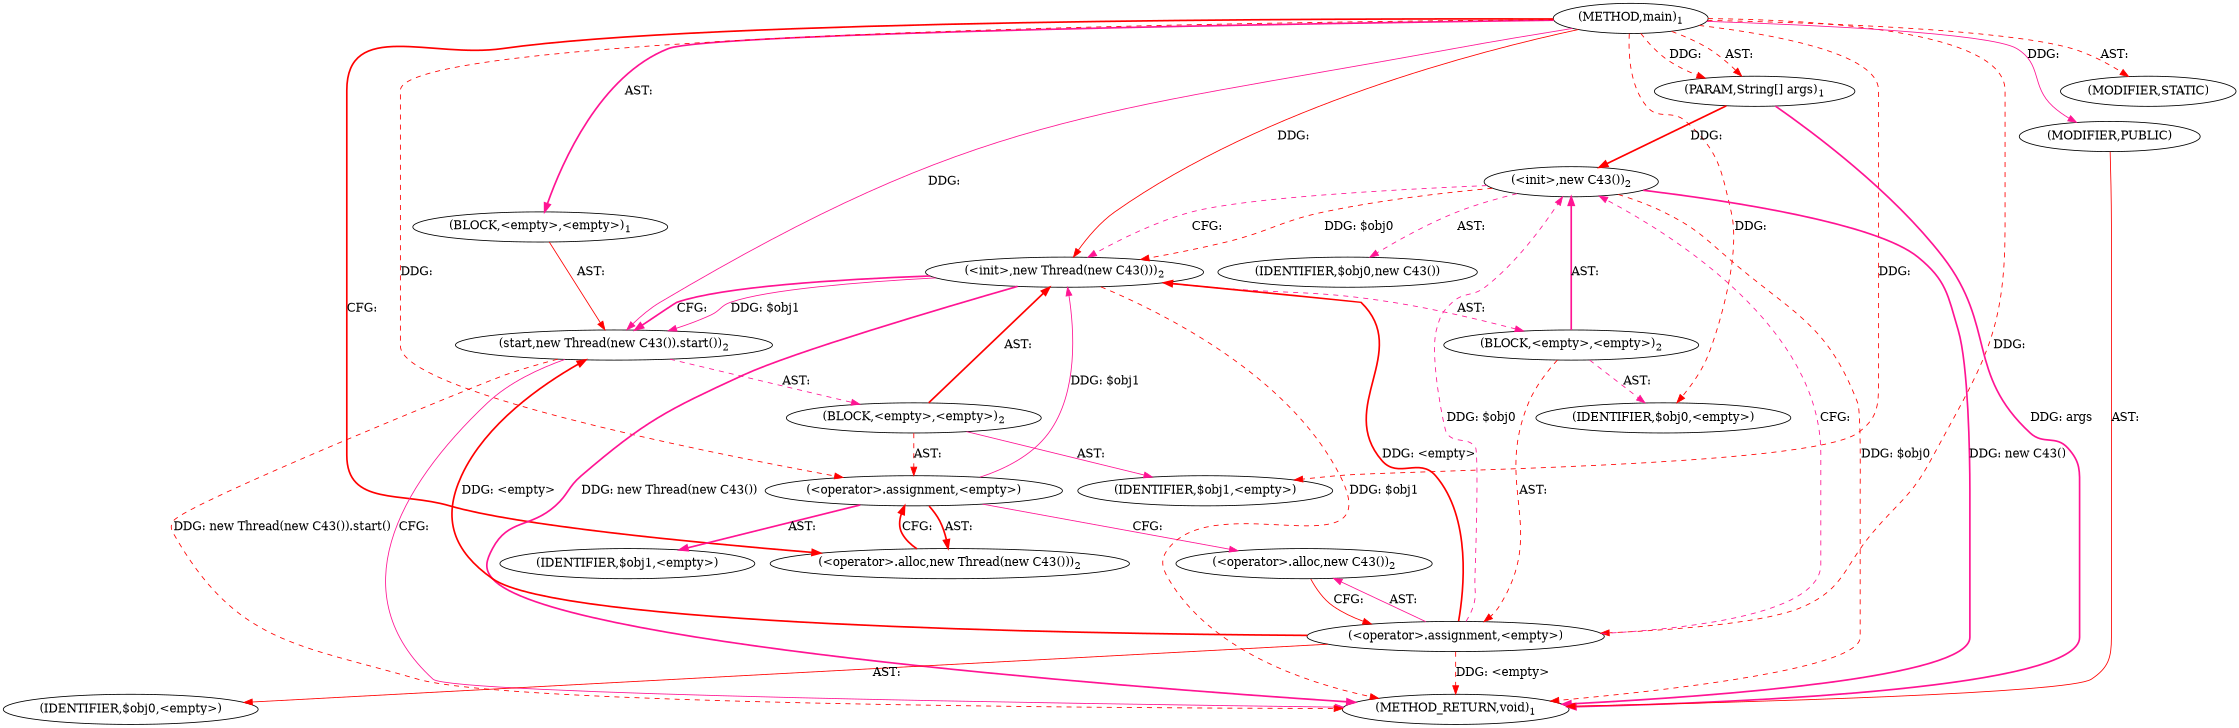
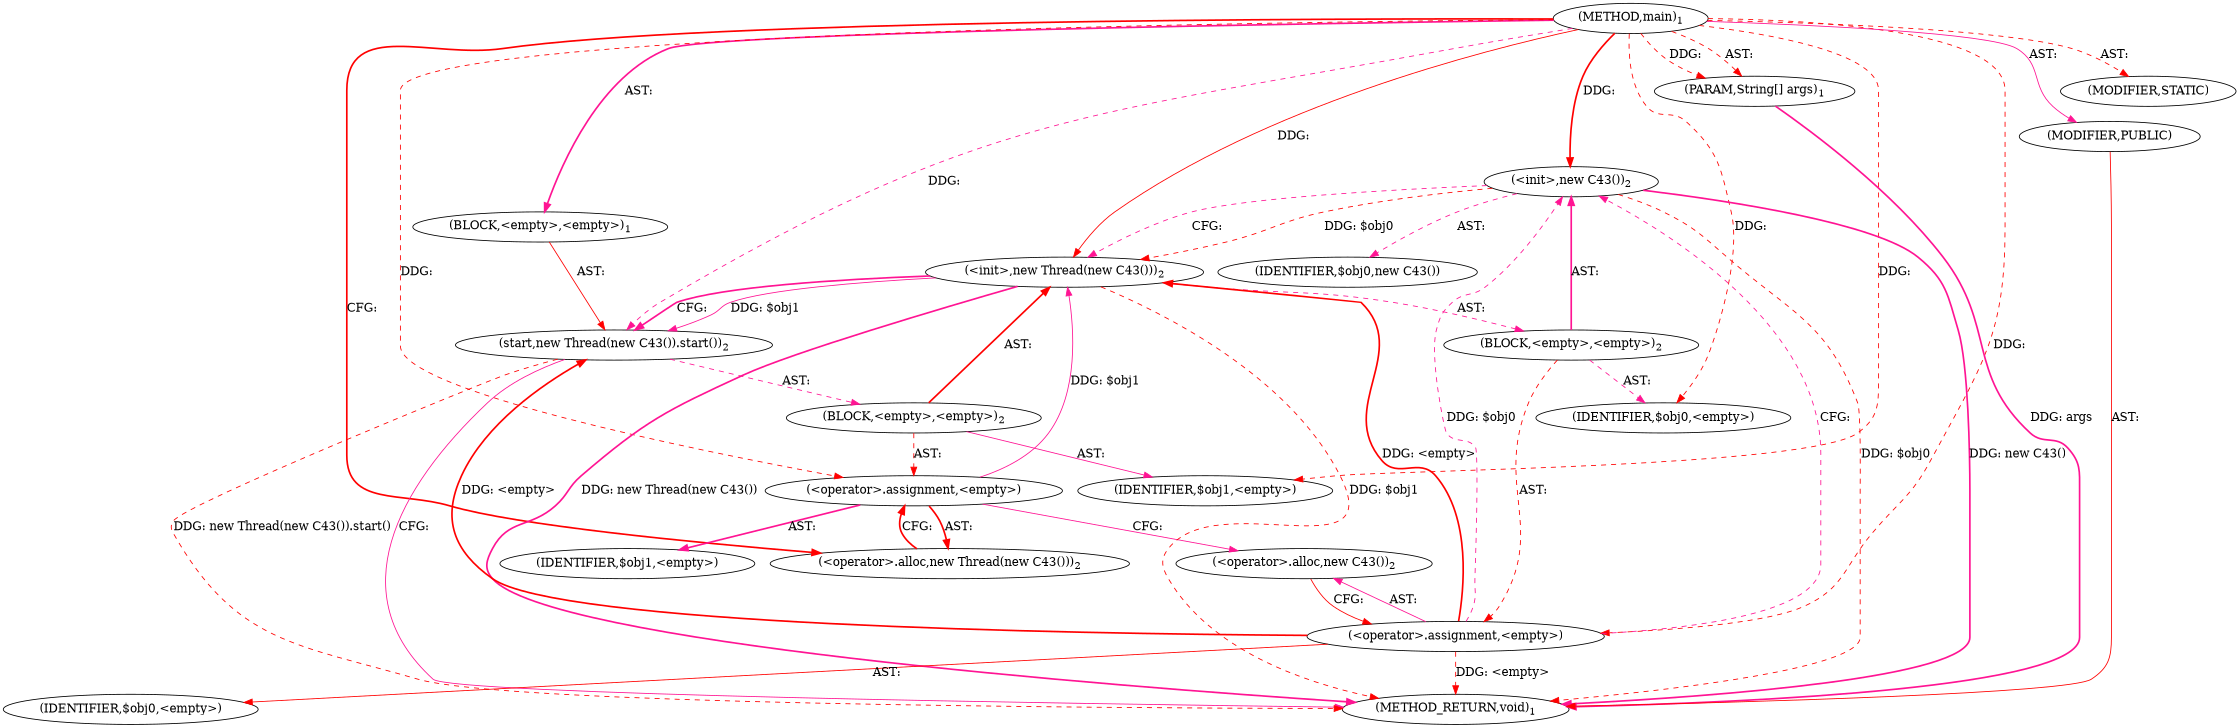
(2045, 55) -> (2045, 55)
(1083, 119) -> (1083, 119)
(1667, 135) -> (1578, 90)
